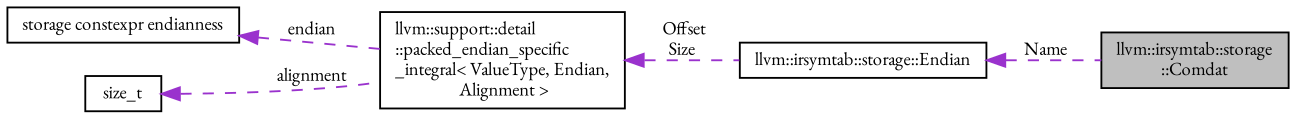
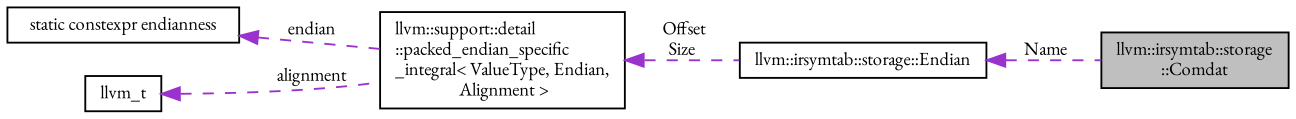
(123, 25) -> (123, 25)
(123, 94) -> (123, 94)
